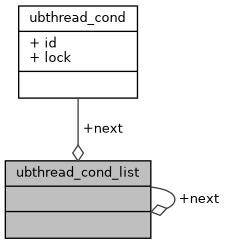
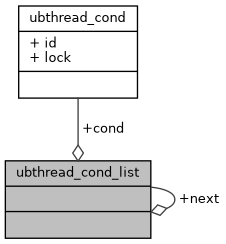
(101, 129) -> (101, 129)
